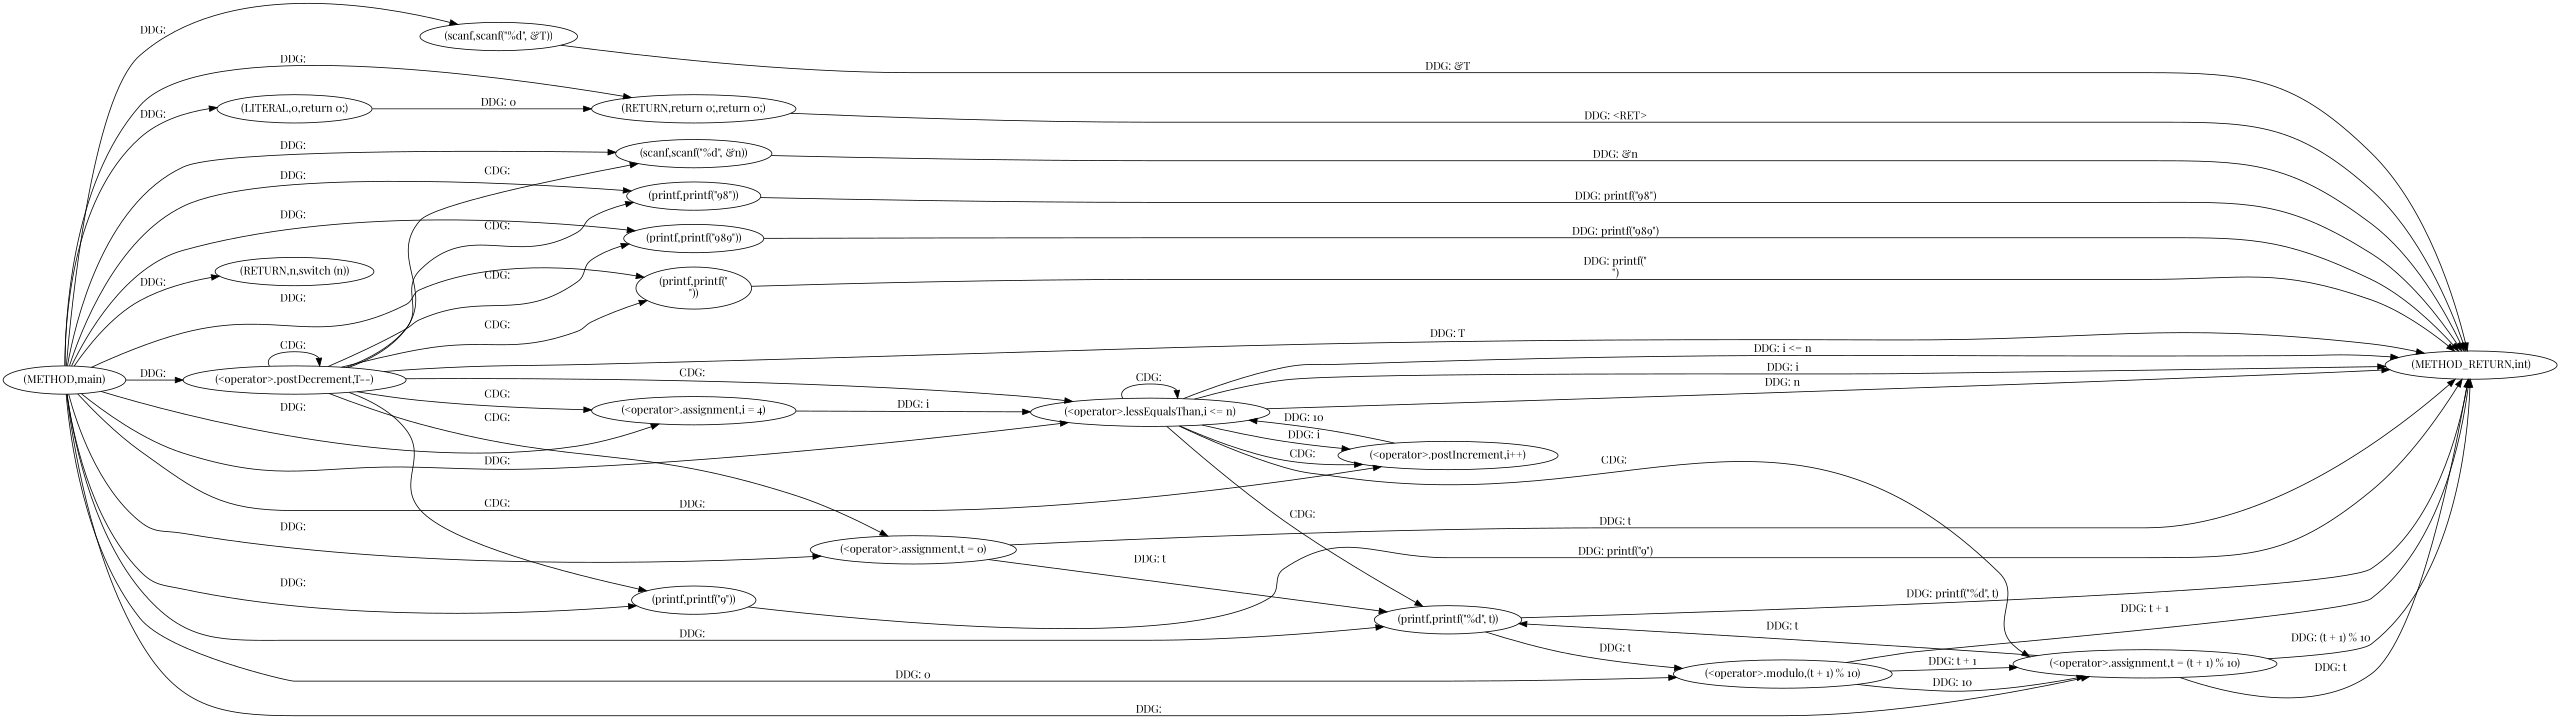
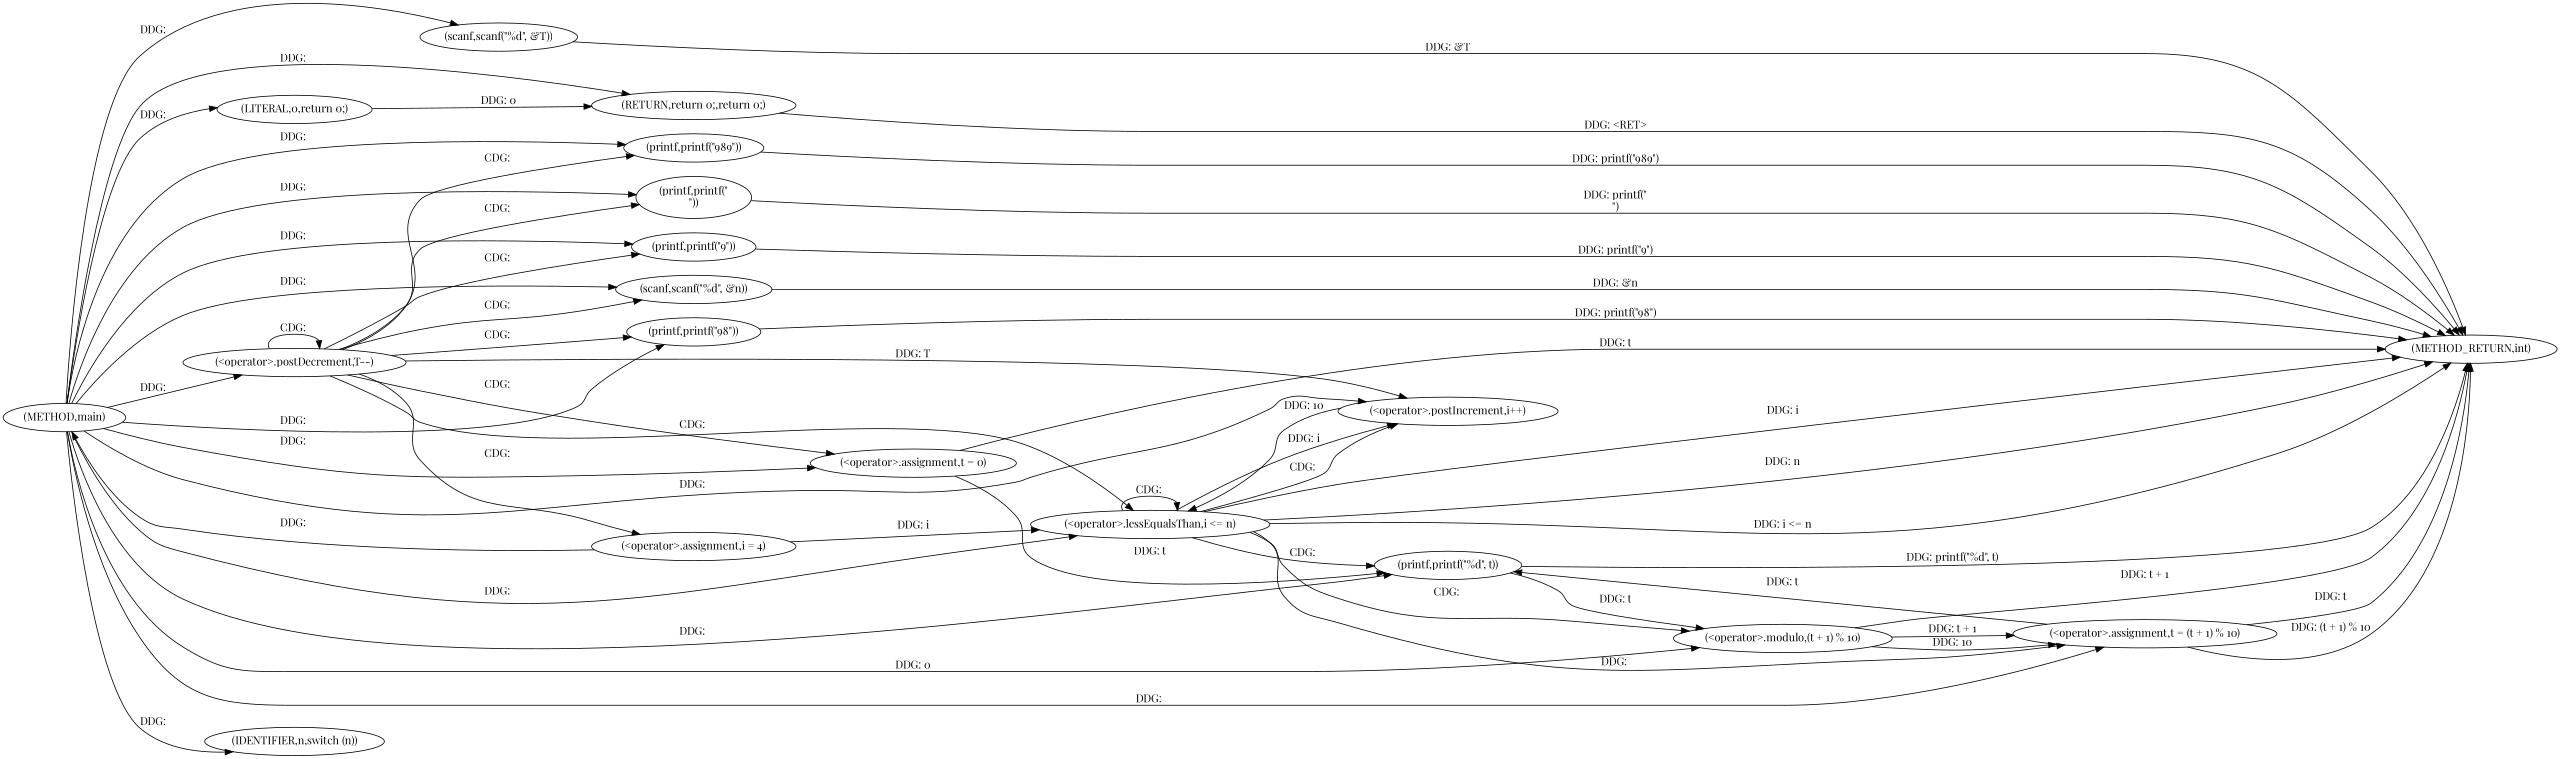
(295, 272) -> (295, 741)
(1401, 342) -> (904, 360)
(375, 448) -> (315, 543)
(1616, 461) -> (1616, 662)
none -> (1452, 618)
